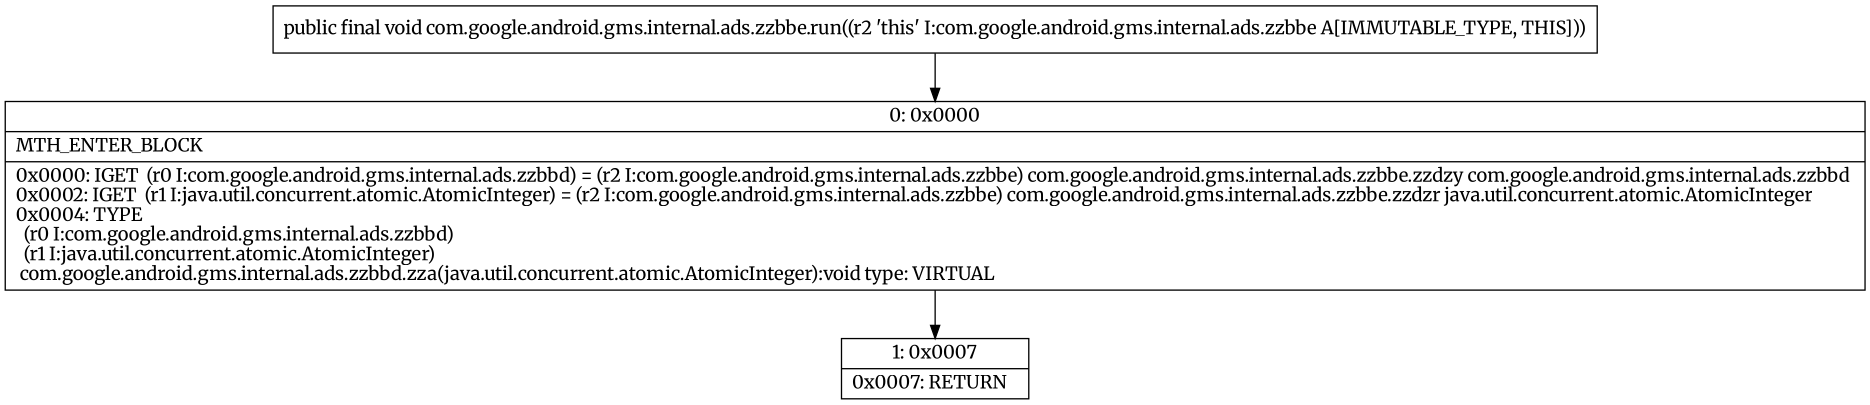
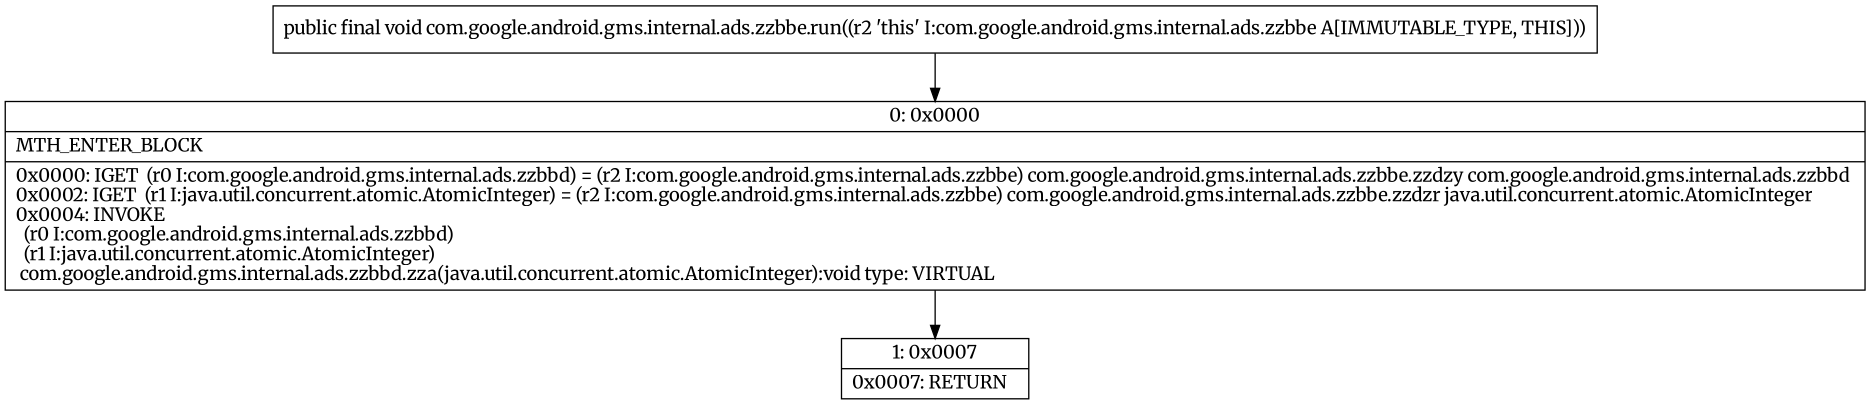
(83, 215) -> (95, 215)
